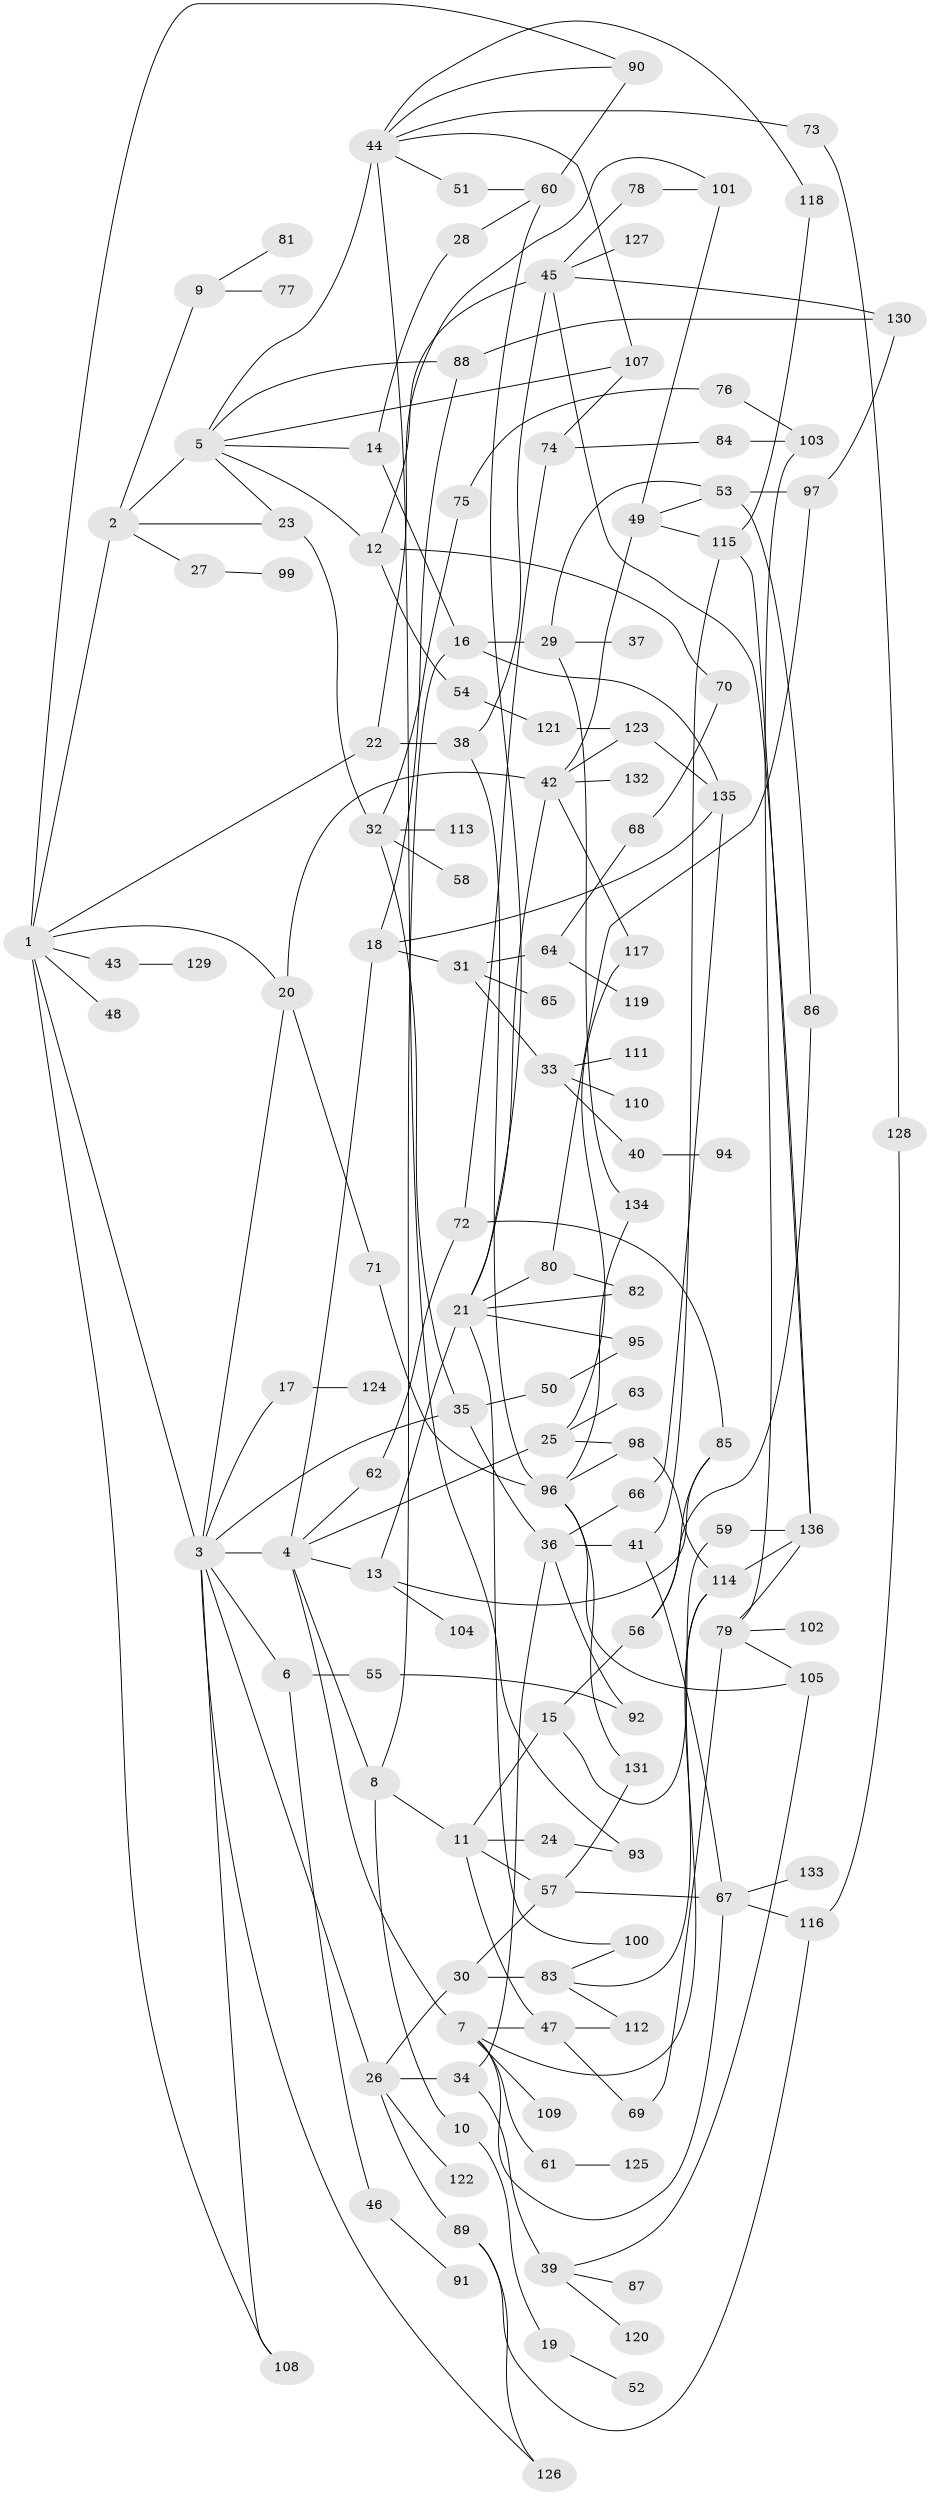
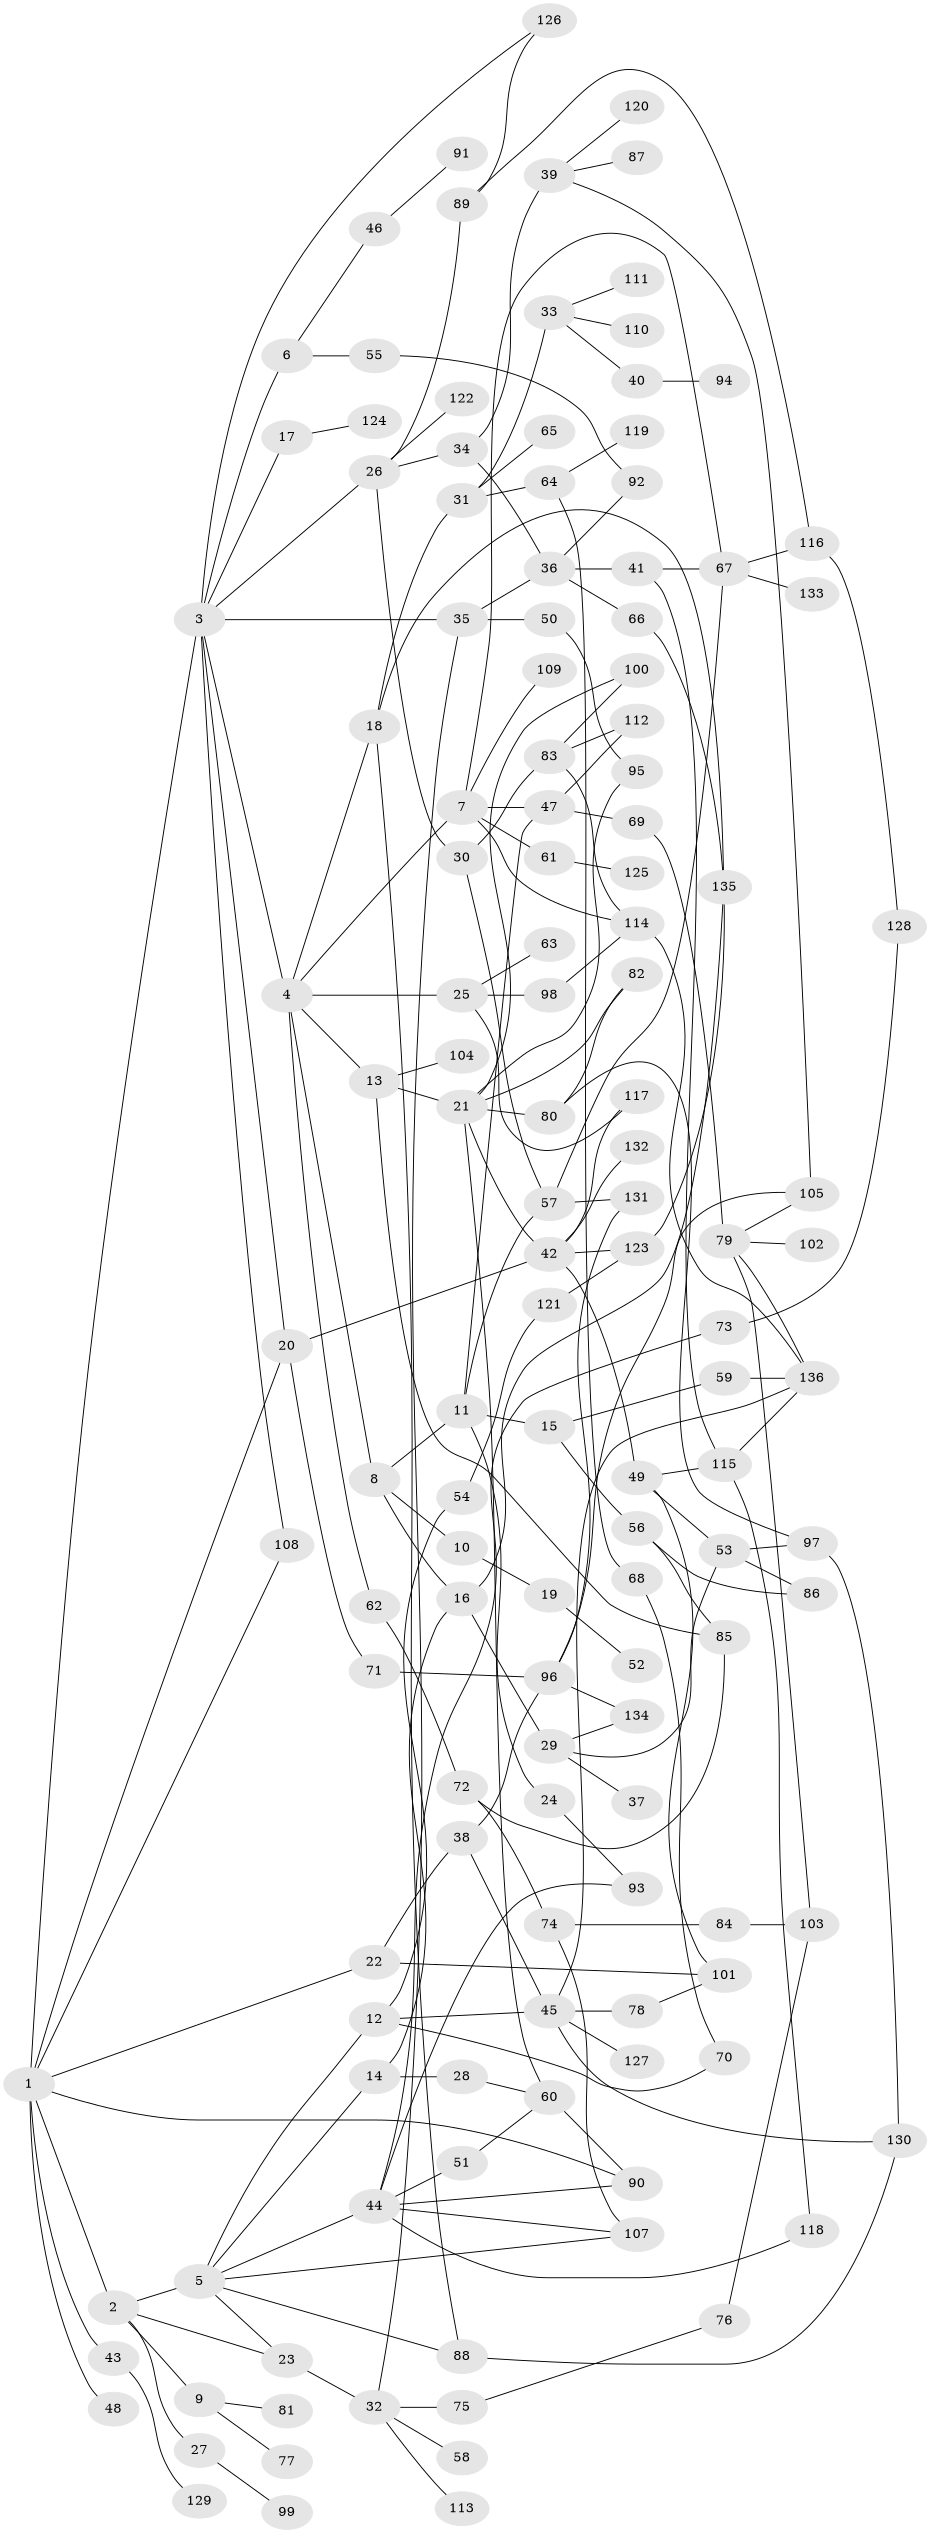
(594, 1467) -> none
